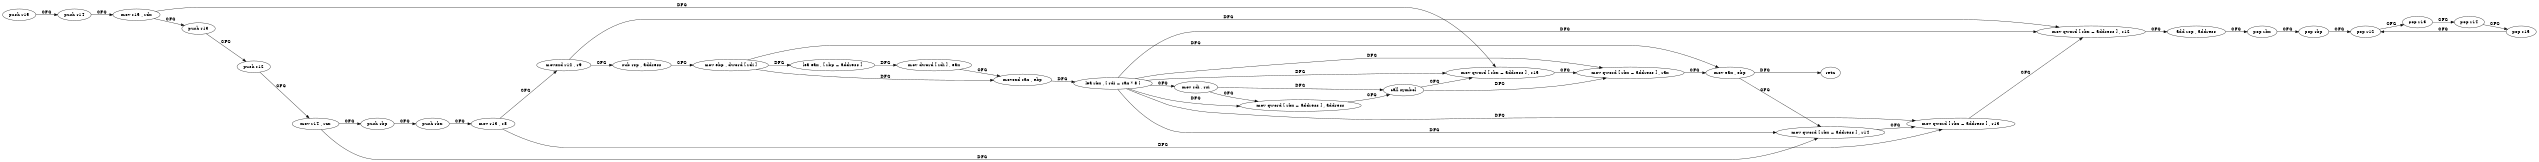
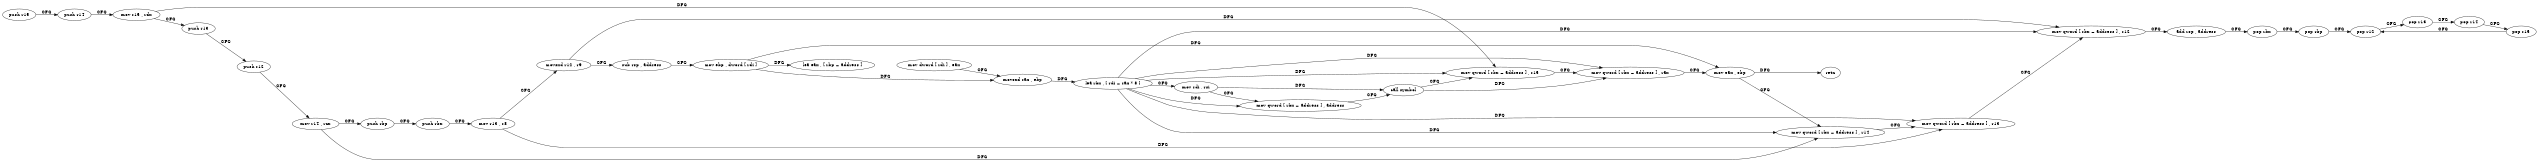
(884, 65) -> none
